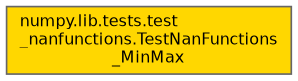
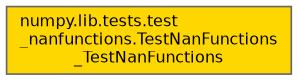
(149, 40) -> (149, 40)
